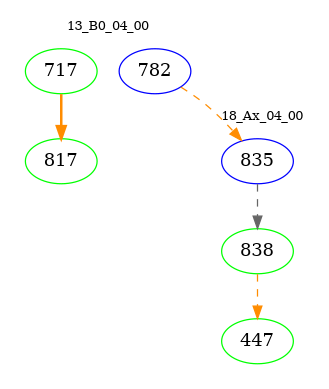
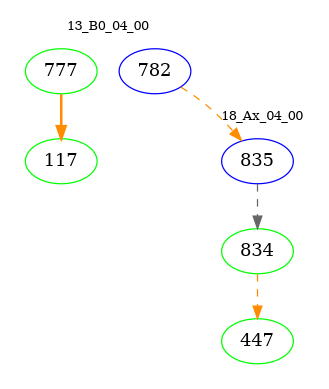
(61, 71) -> (61, 71)
(61, 161) -> (61, 161)
(258, 251) -> (258, 251)
